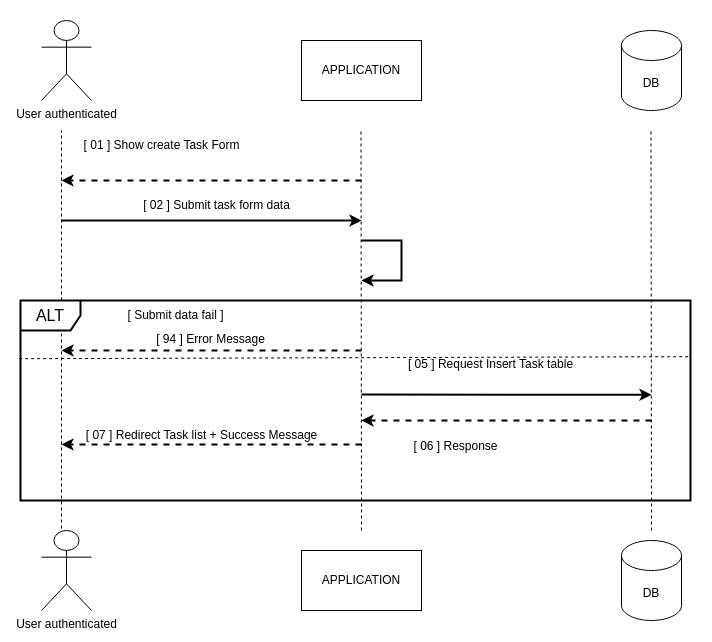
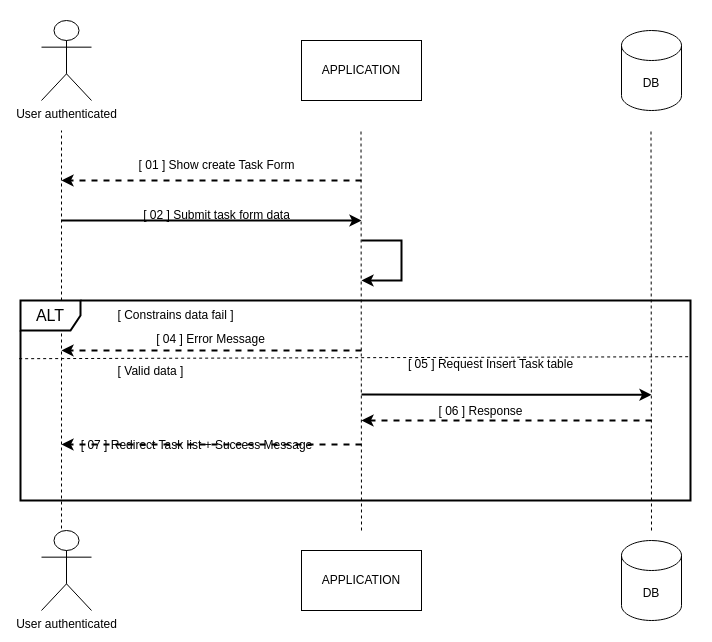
(162, 146) -> (217, 166)
(217, 206) -> (217, 216)
(176, 316) -> (176, 316)
(211, 340) -> (211, 340)
none -> (151, 372)
(202, 436) -> (197, 446)
(456, 446) -> (481, 411)
